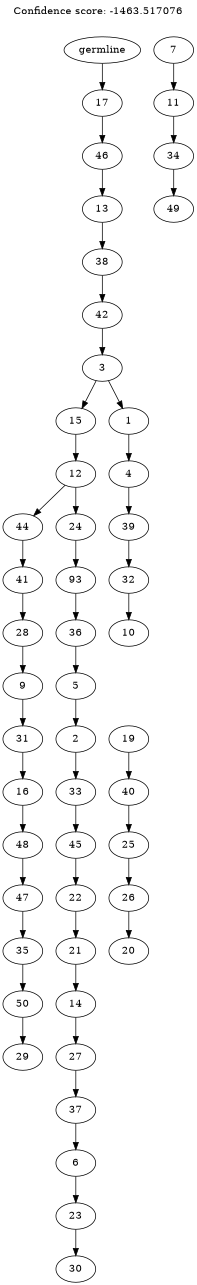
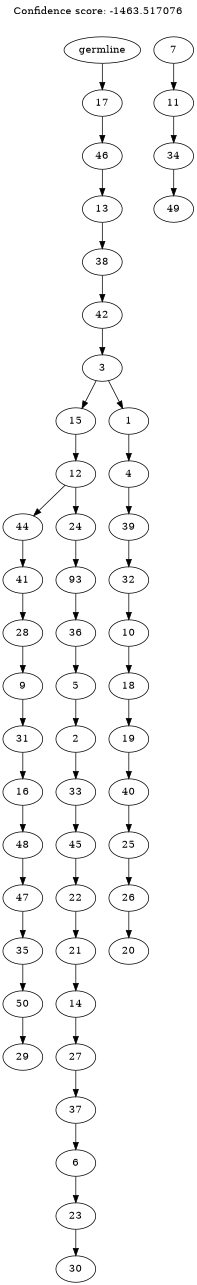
none -> (129, 686)
